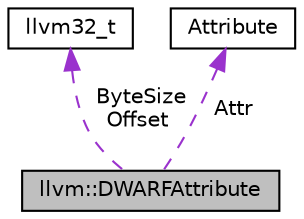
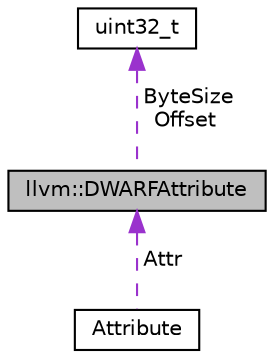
(71, 28) -> (137, 28)
(193, 121) -> (137, 271)
